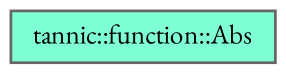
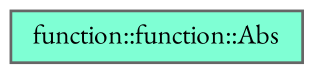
(143, 37) -> (157, 37)
